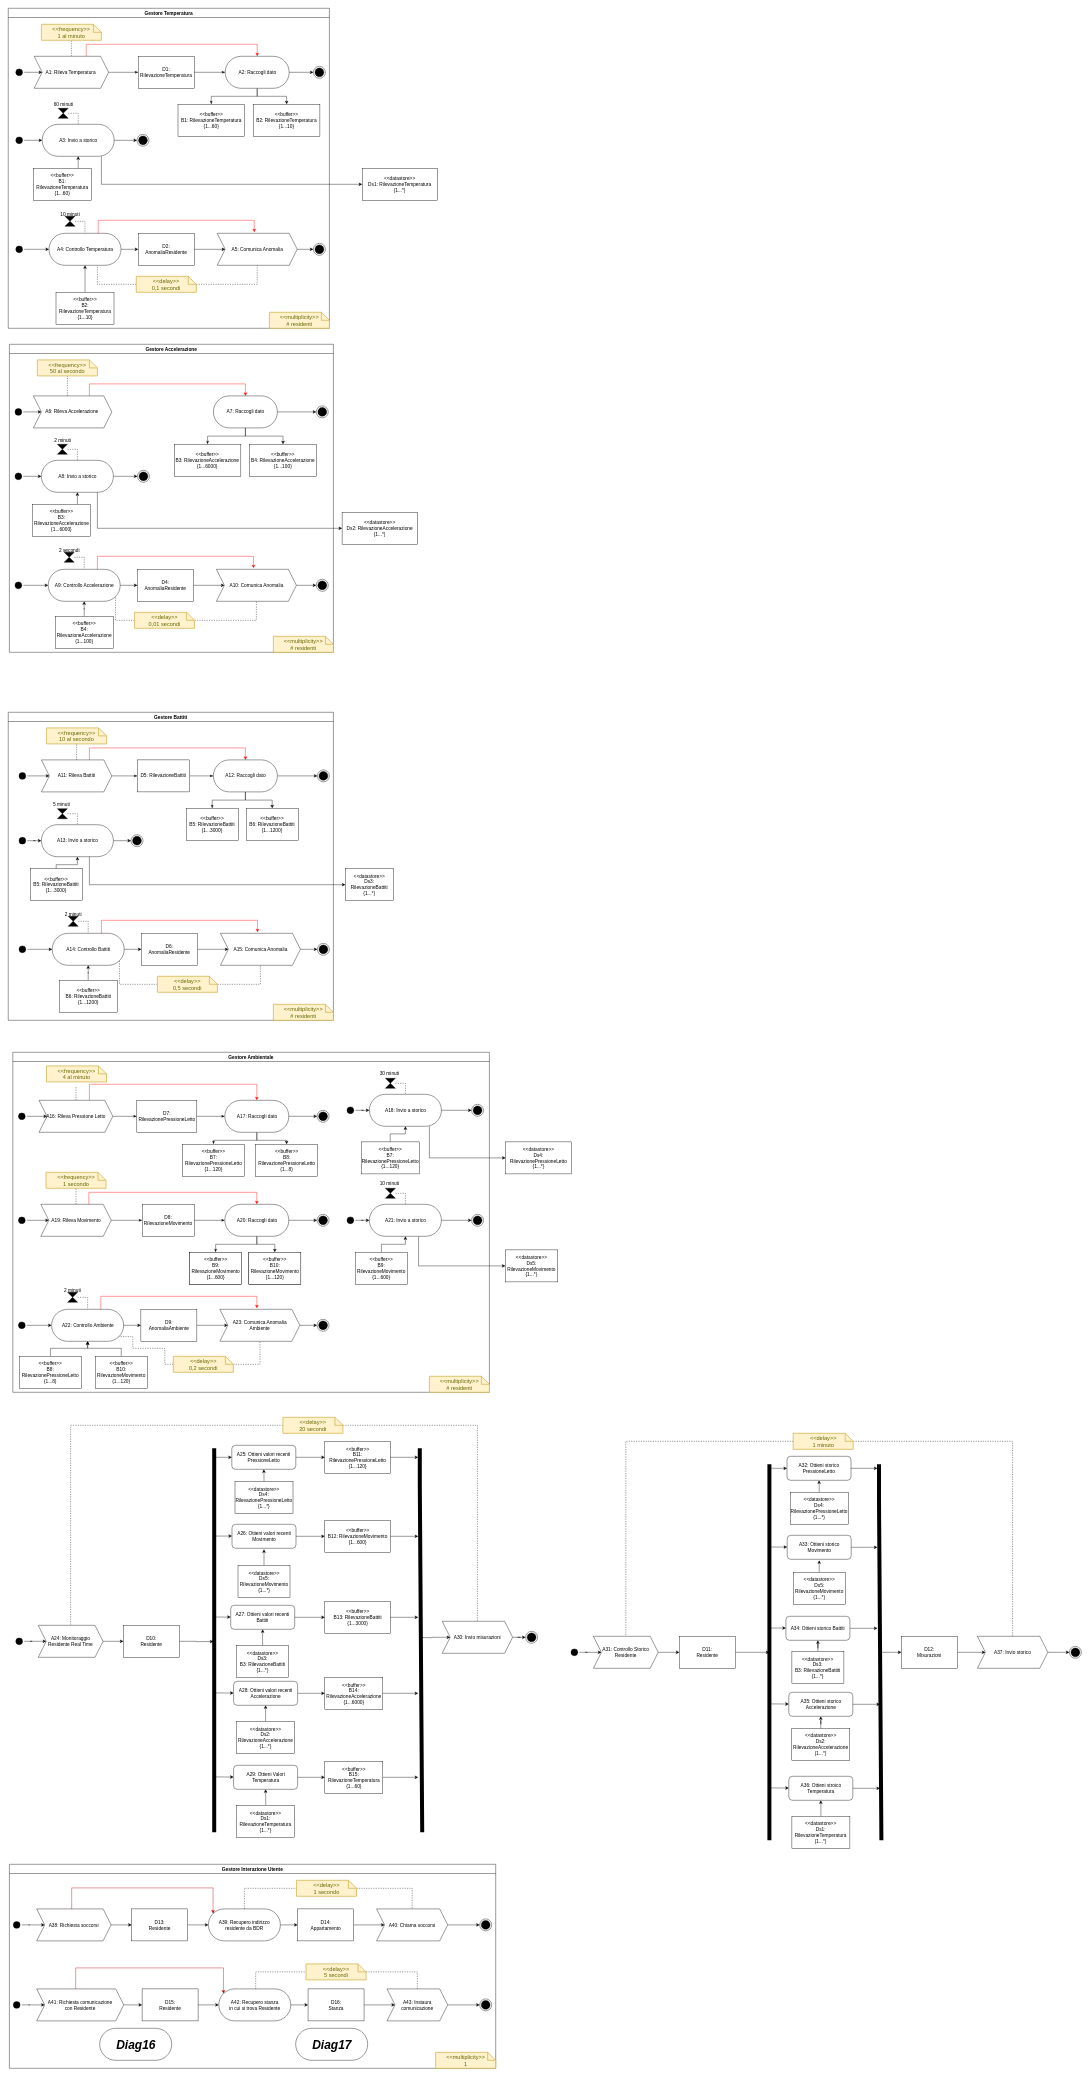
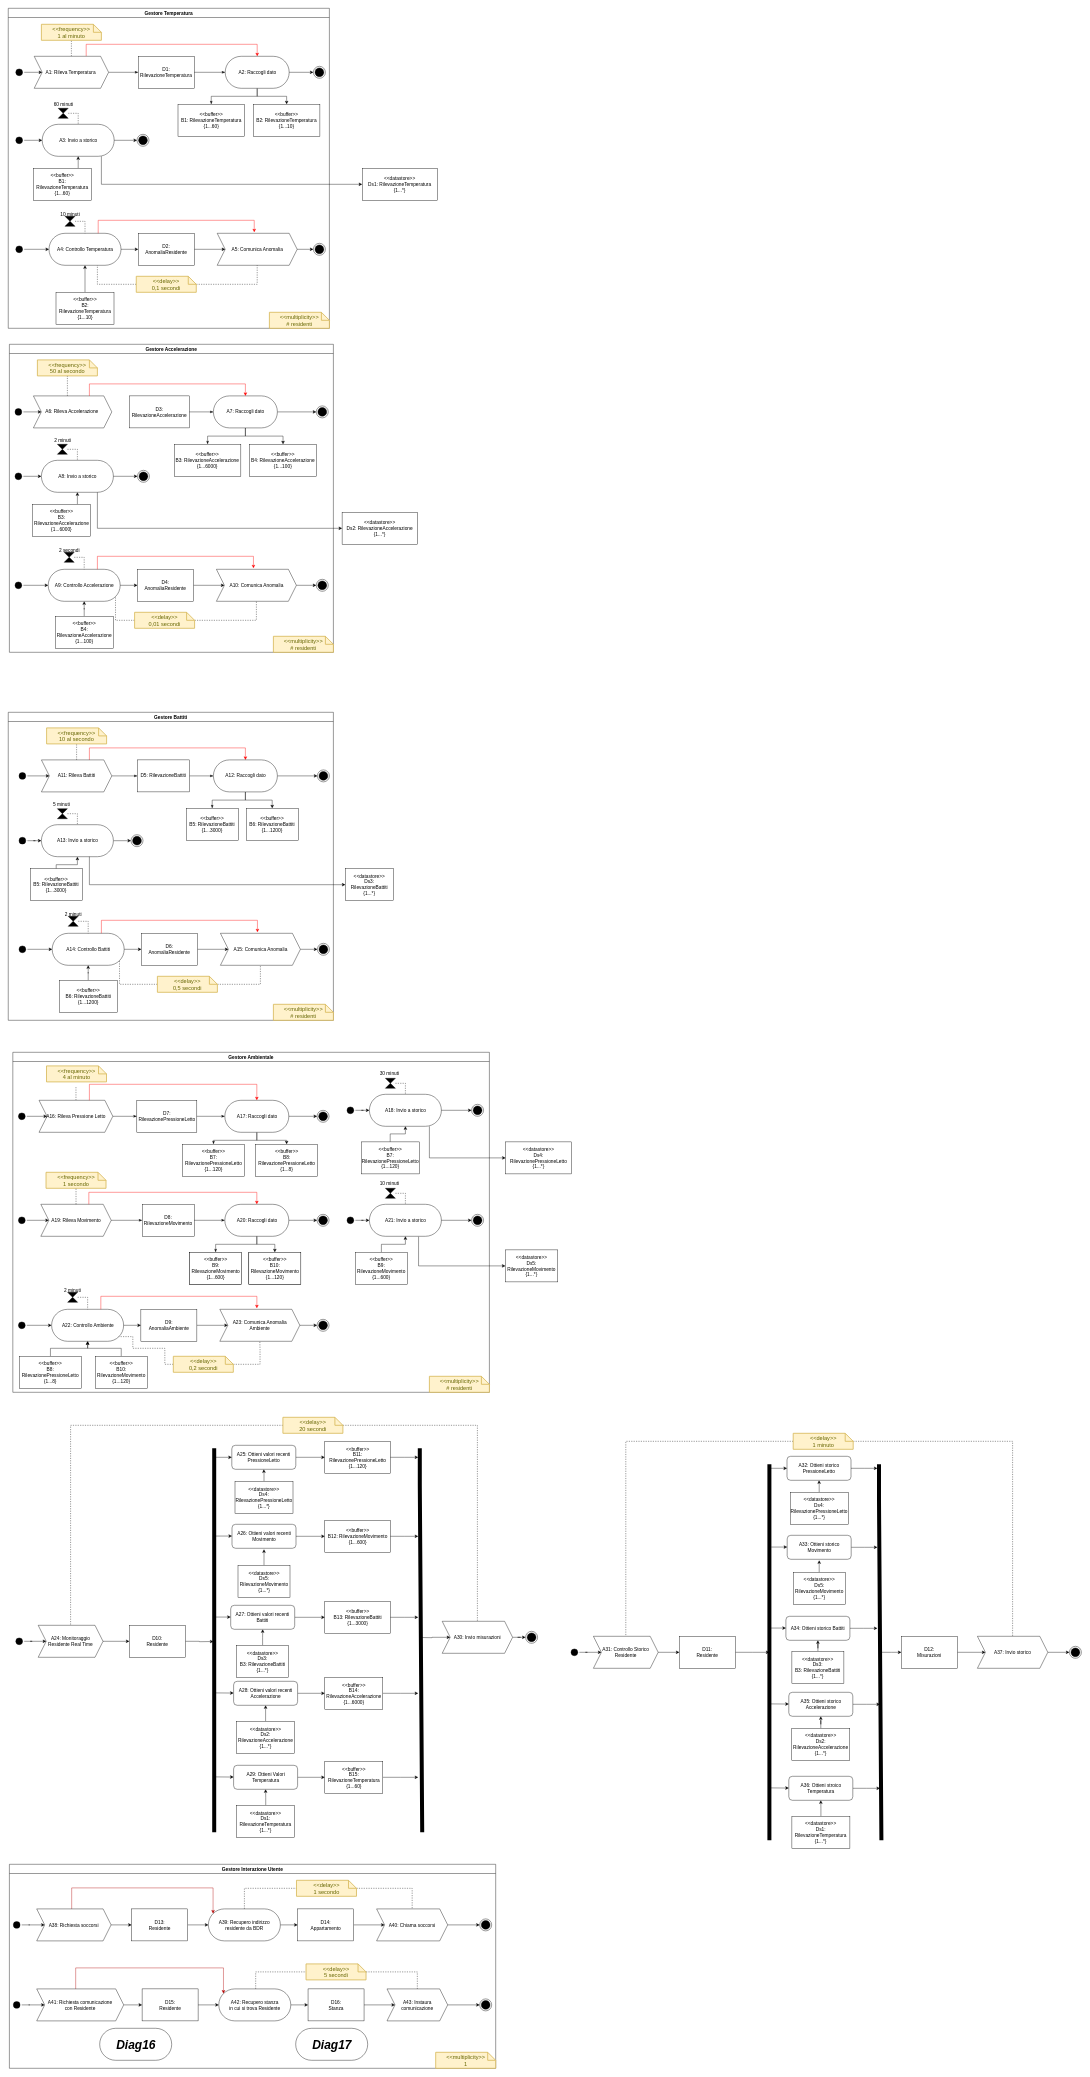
none -> (159, 412)
none -> (209, 412)
(151, 1641) -> (157, 1641)
